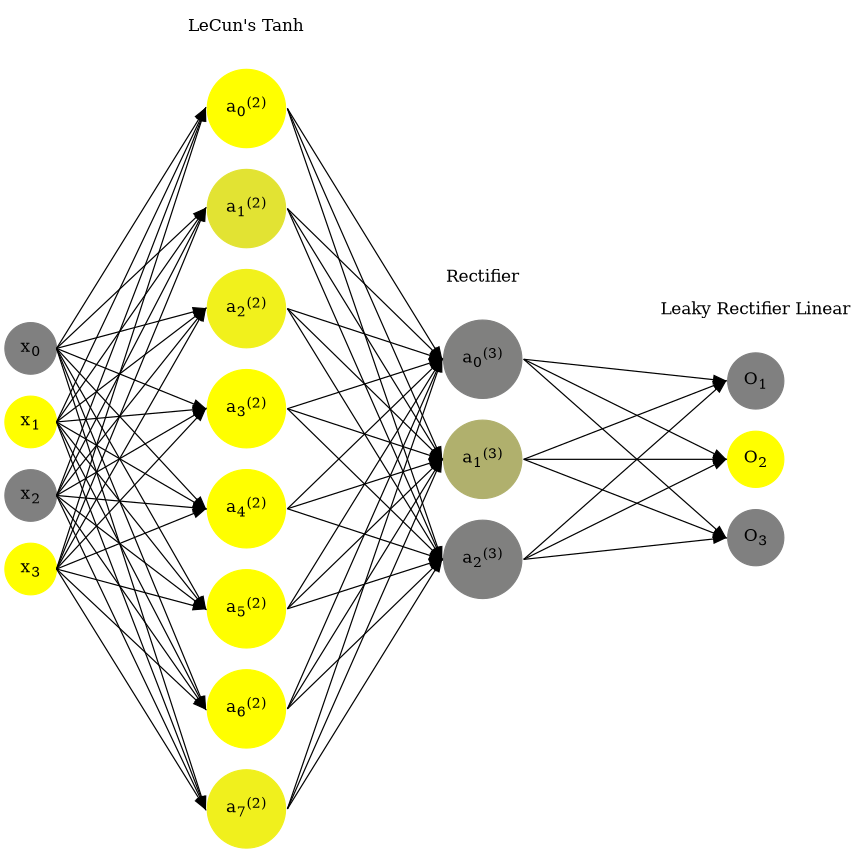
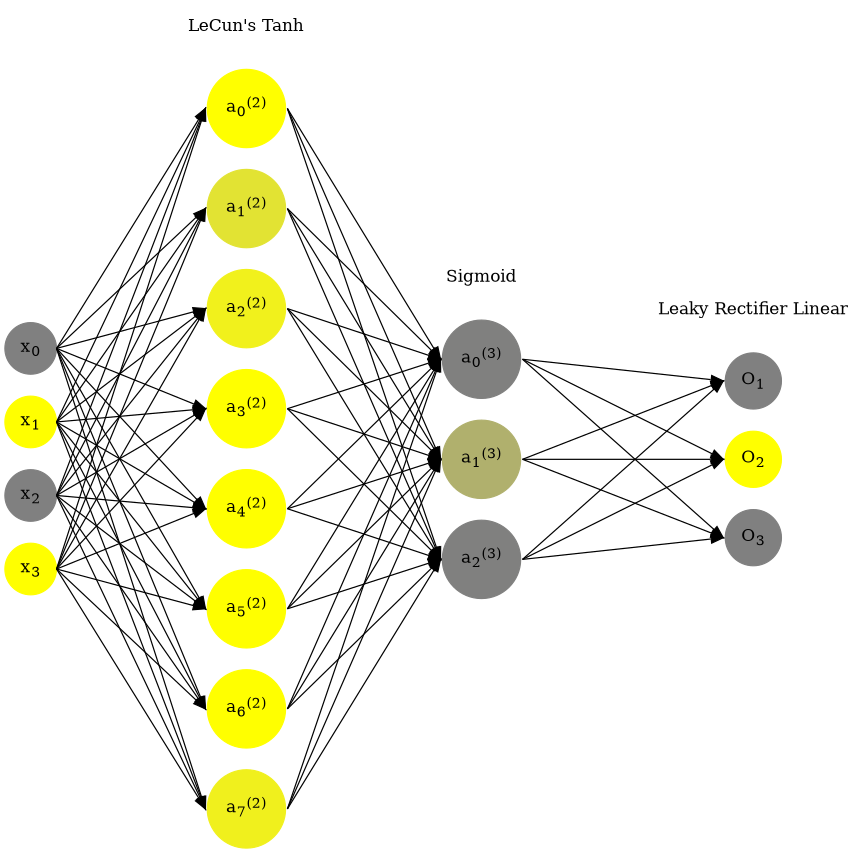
(483, 277) -> (481, 277)
